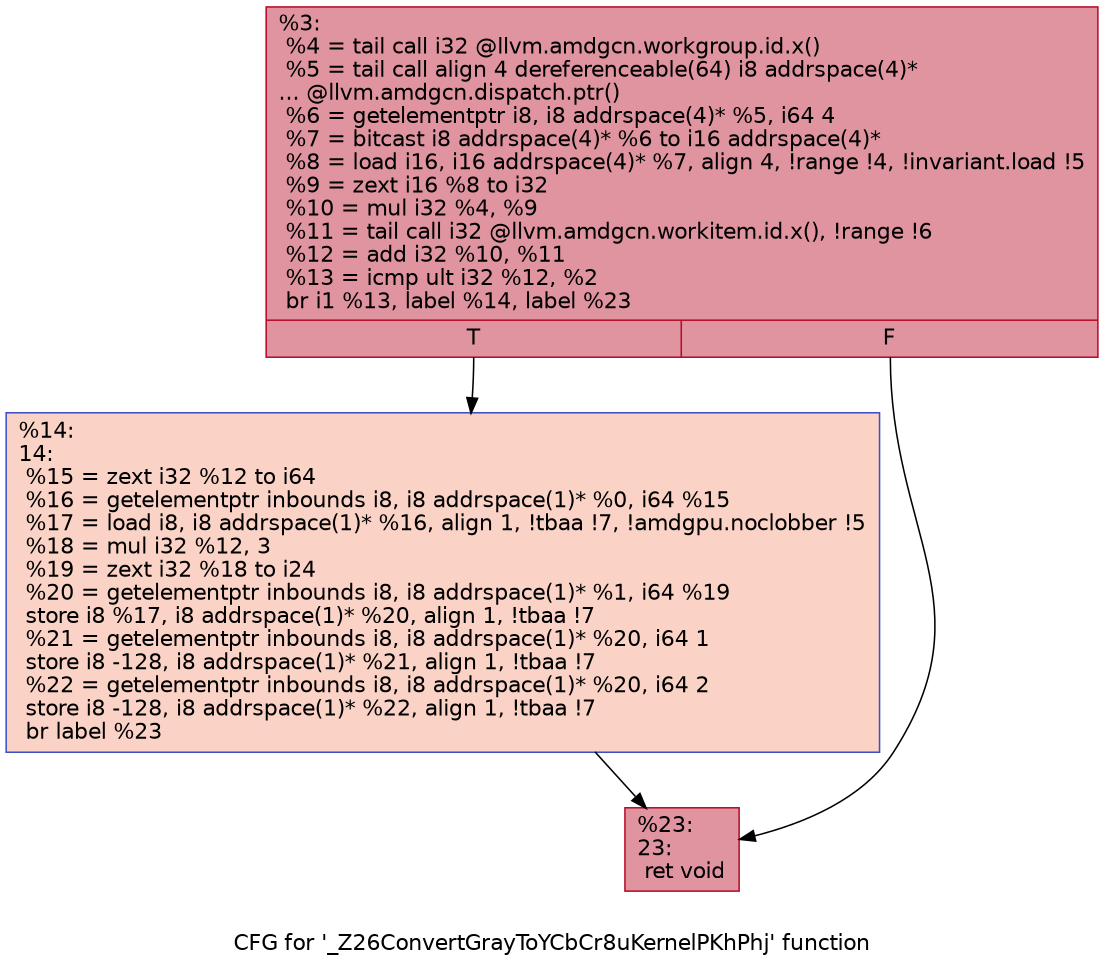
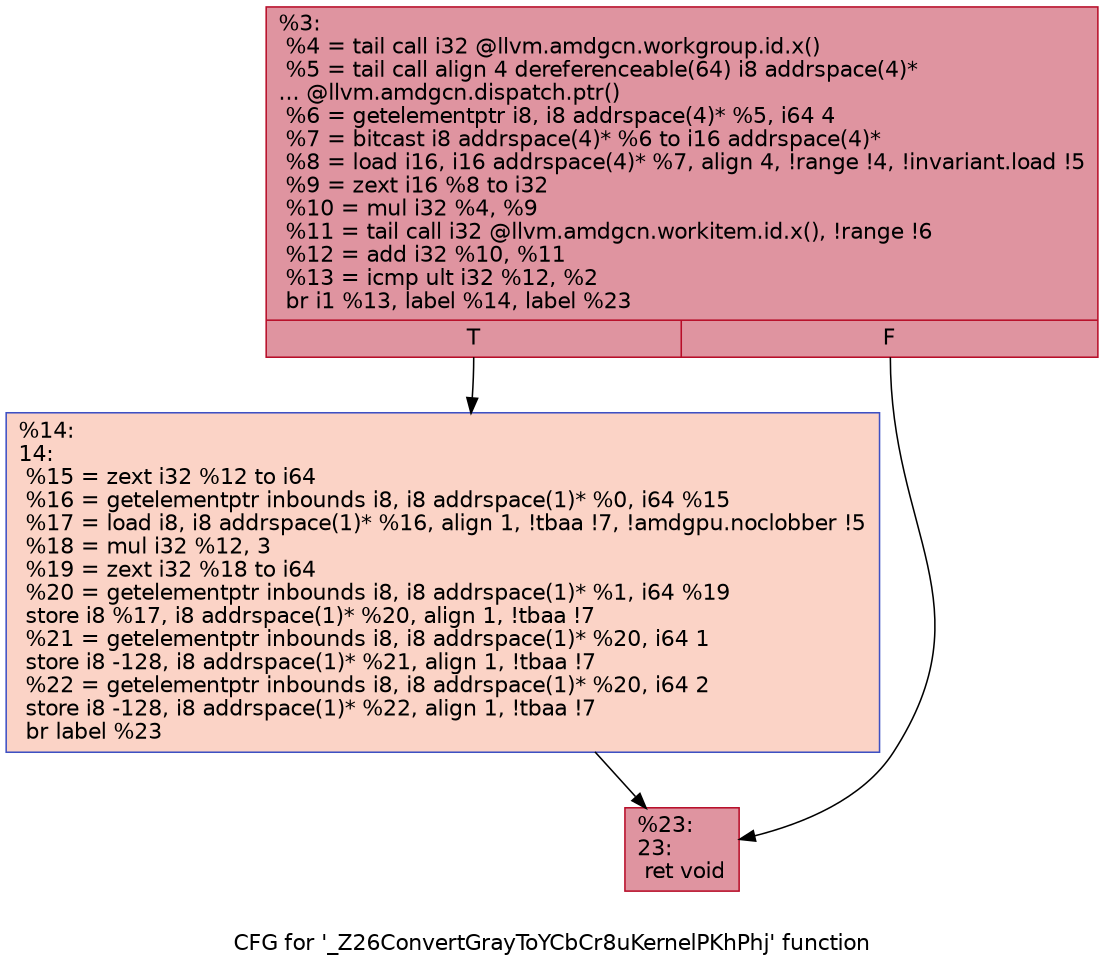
(167, 570) -> (167, 570)
